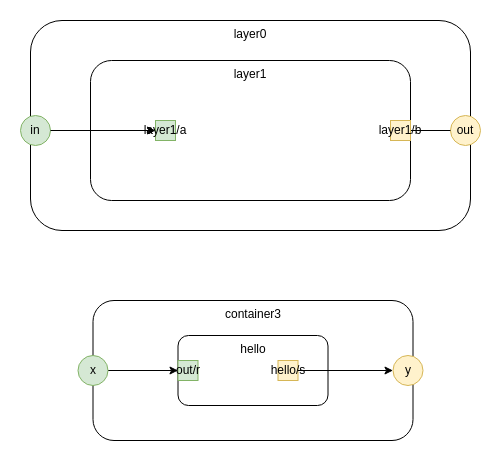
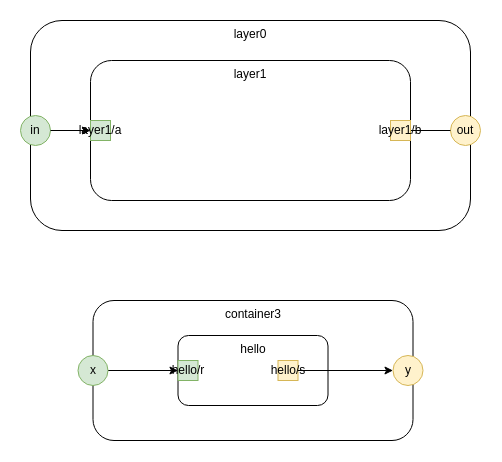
(166, 131) -> (101, 131)
(189, 371) -> (189, 371)
